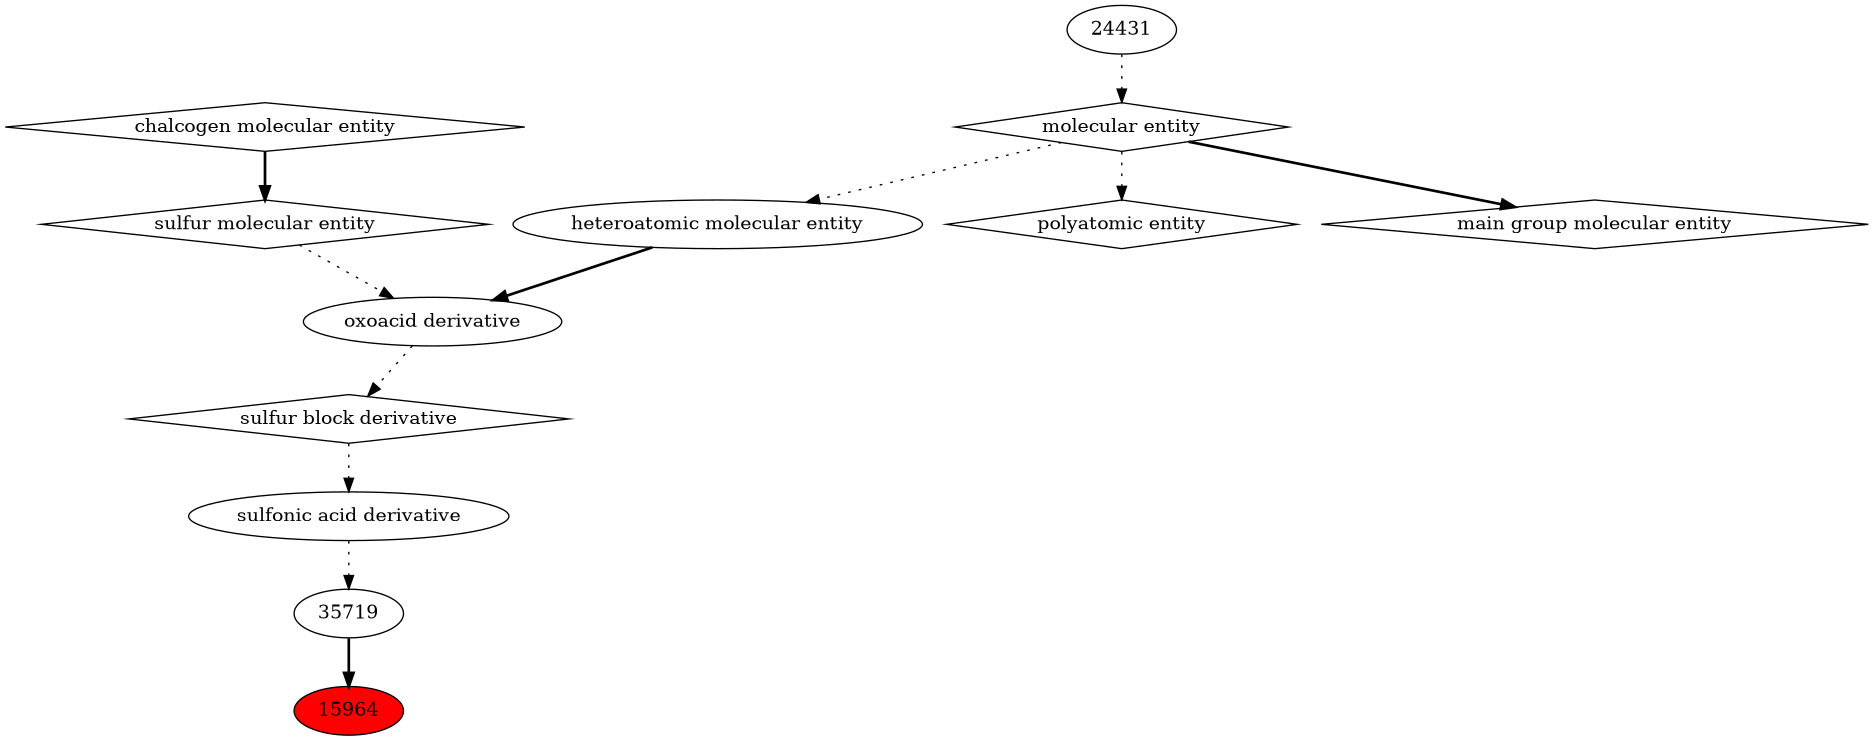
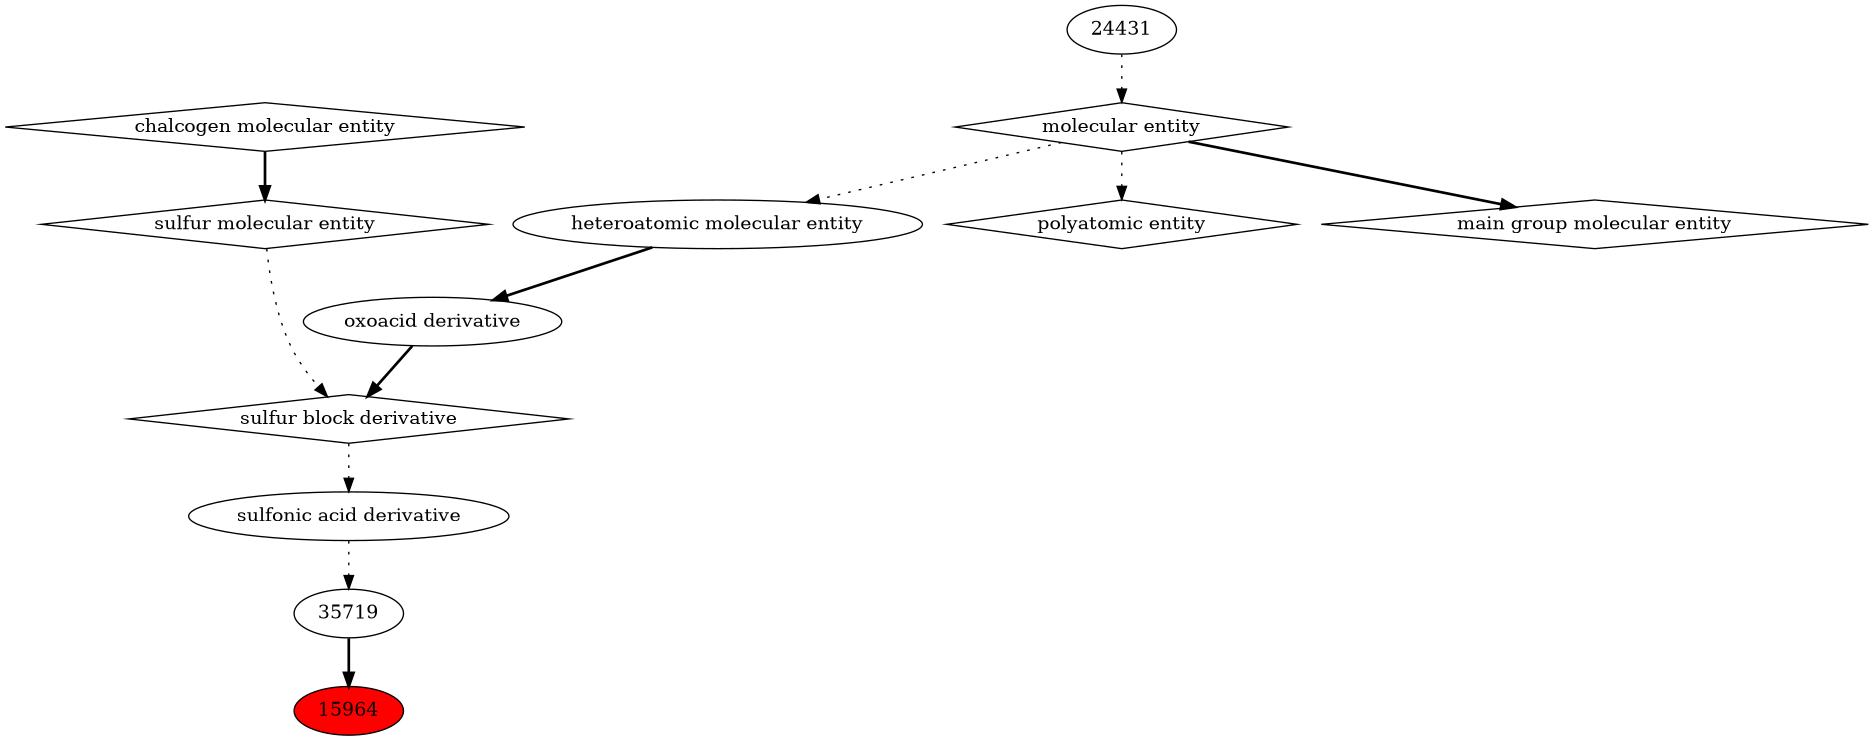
(341, 268) -> (281, 322)
(395, 366) -> (395, 366)
